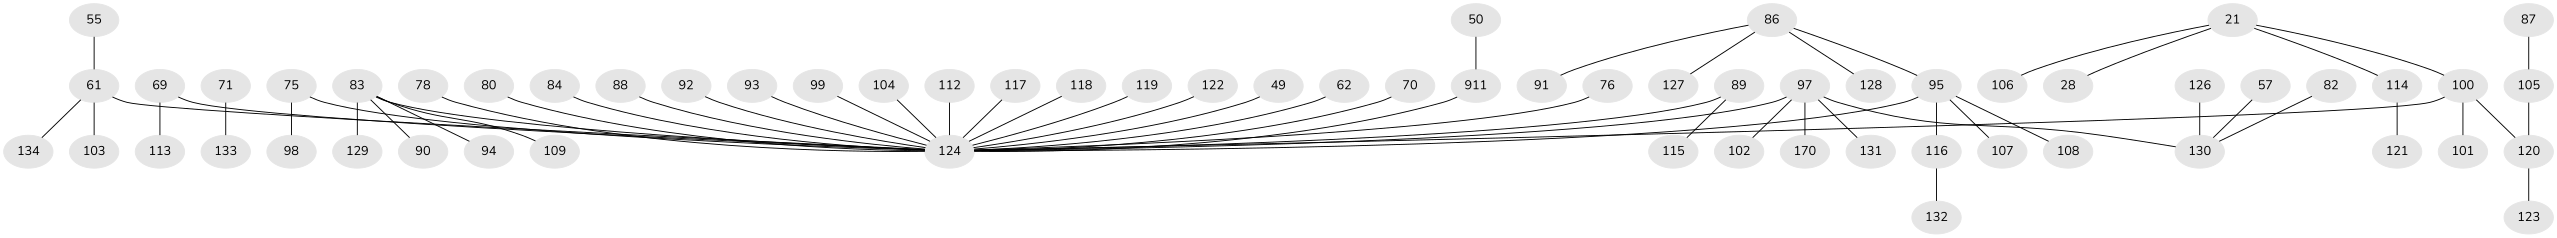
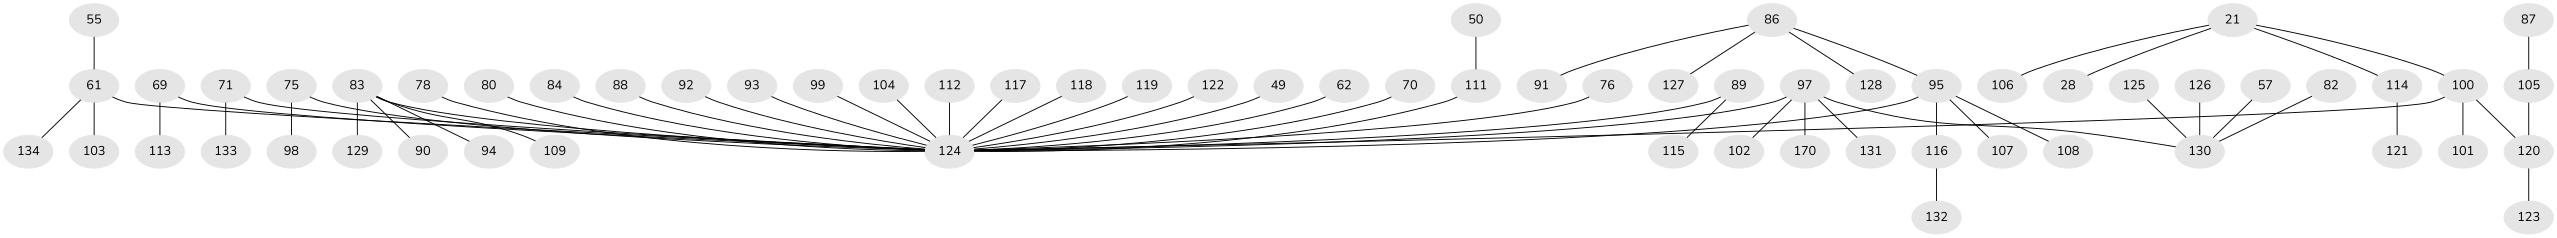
(1476, 86) -> (1476, 86)
none -> (2134, 86)
none -> (584, 131)
